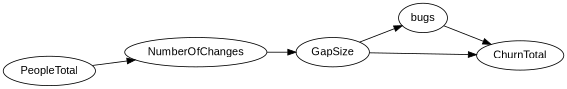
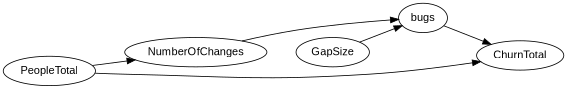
(277, 52) -> (316, 27)
(419, 54) -> (284, 78)
